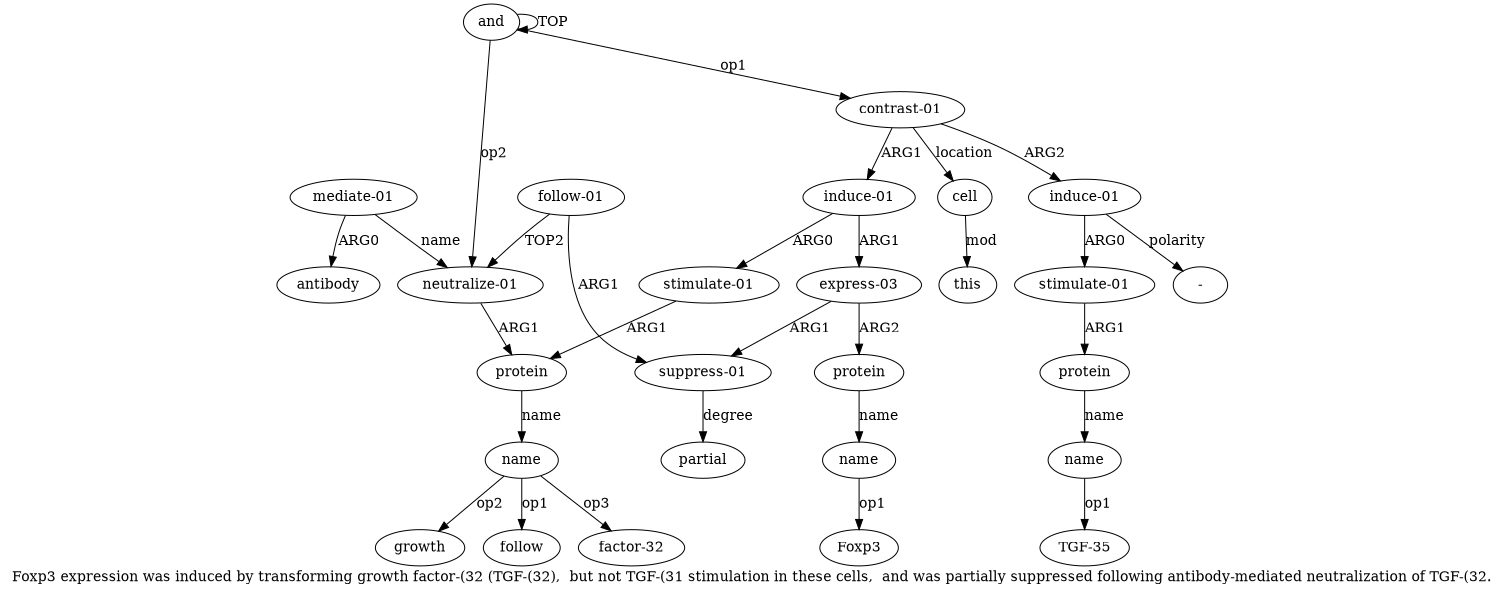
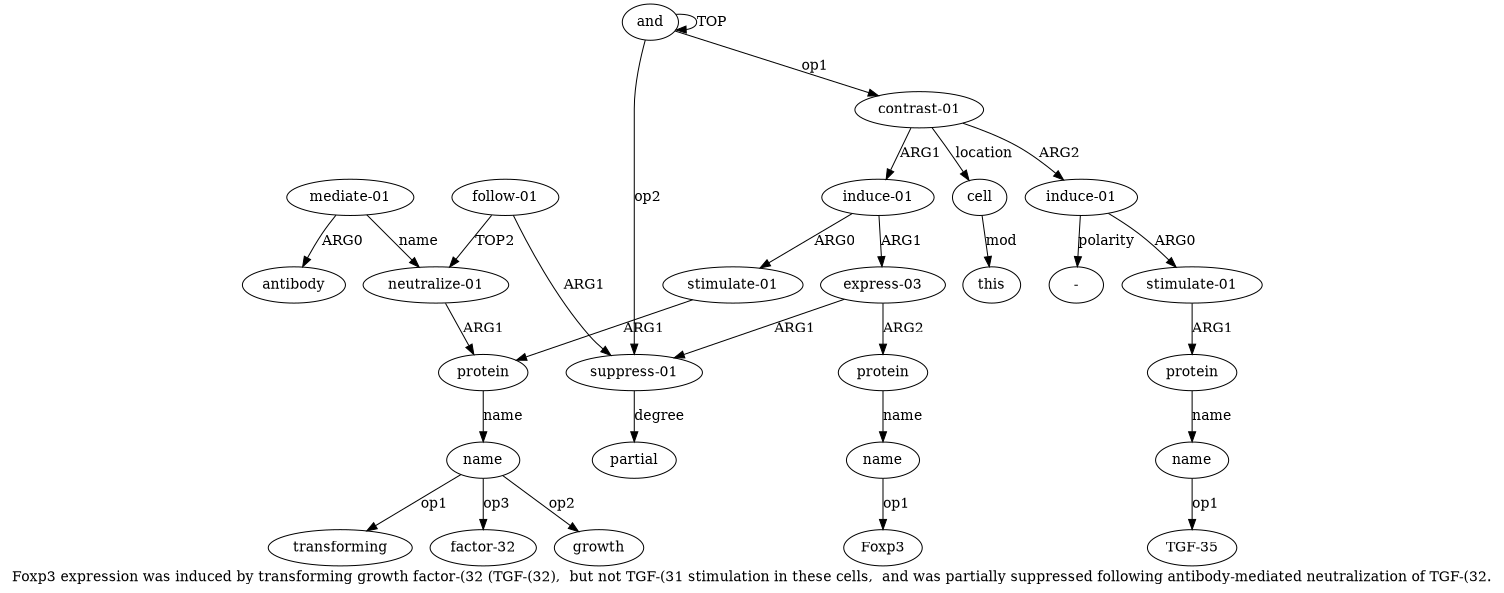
(481, 148) -> (634, 191)
(522, 548) -> (340, 548)
